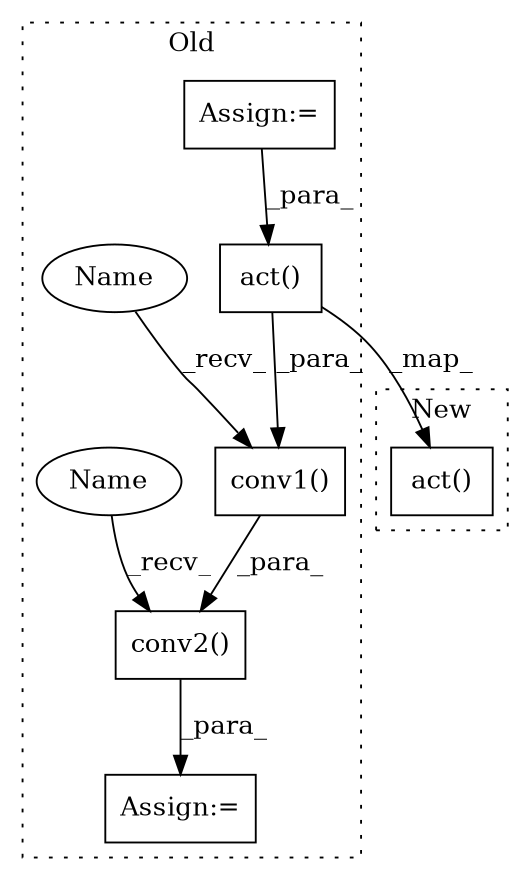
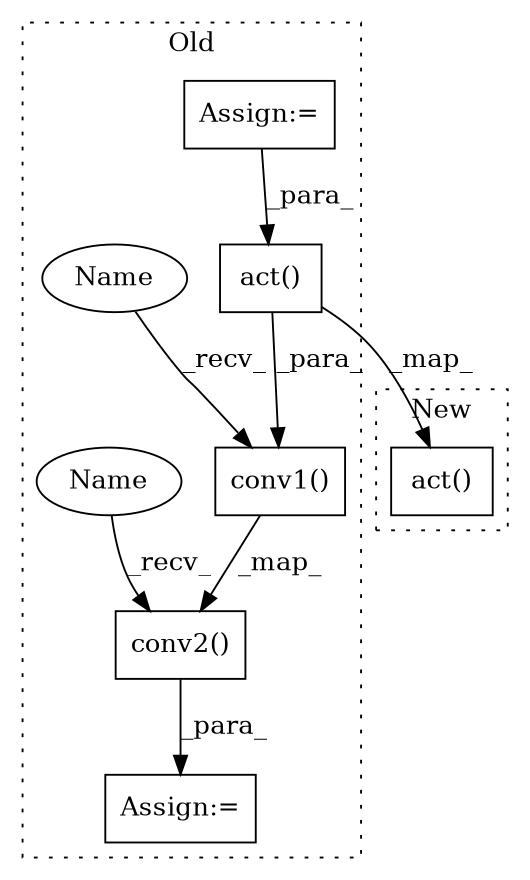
(280, 563) -> (280, 563)
